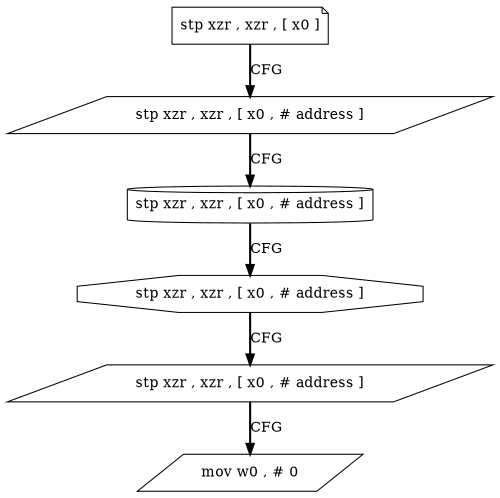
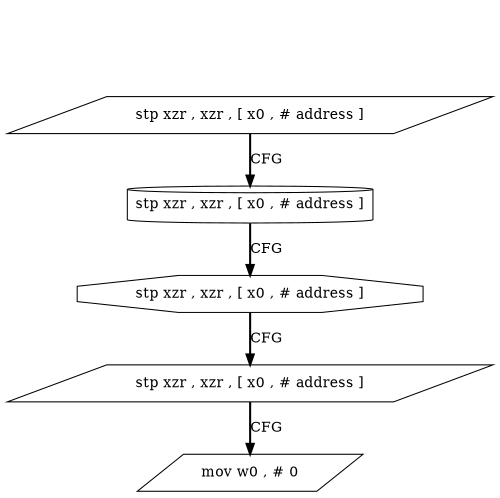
(250, 26) -> none
